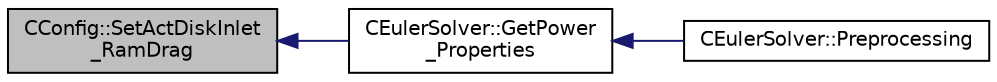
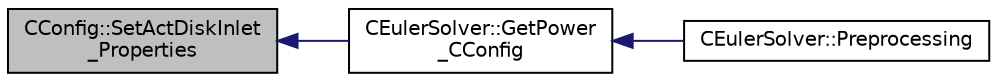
(143, 41) -> (143, 41)
(481, 41) -> (481, 41)
